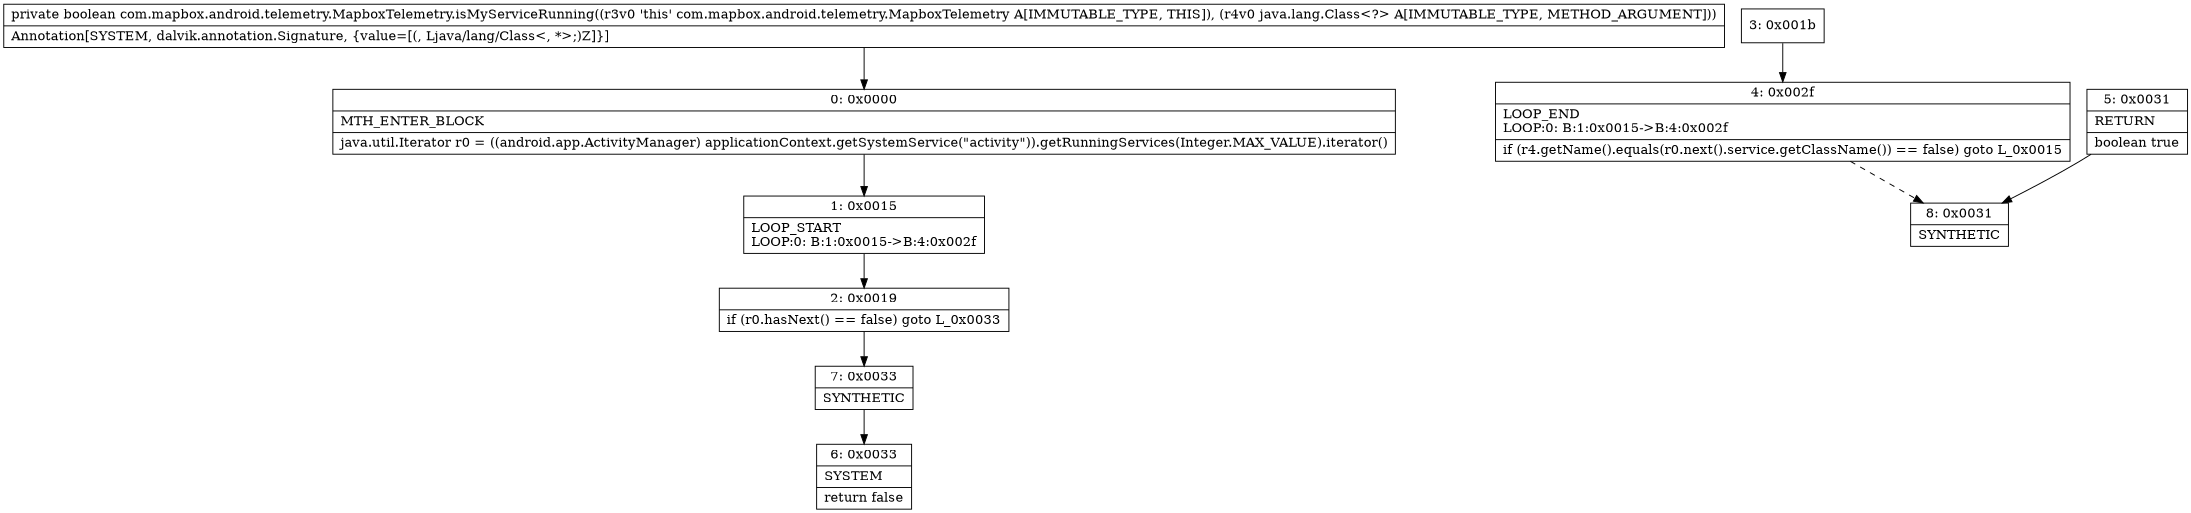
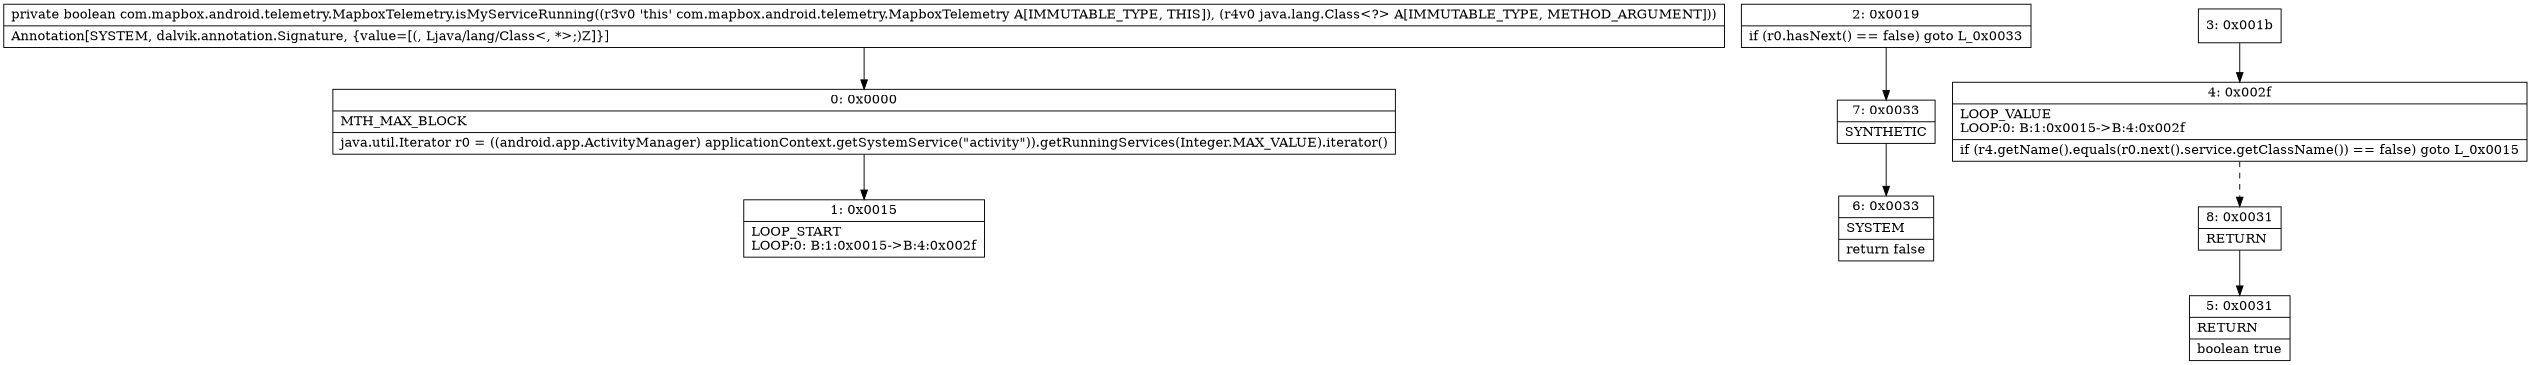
(1542, 114) -> (2006, 114)
(413, 121) -> (404, 121)
(2051, 177) -> (2240, 268)
(1960, 235) -> (2236, 239)
(864, 266) -> none
